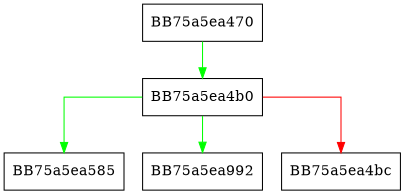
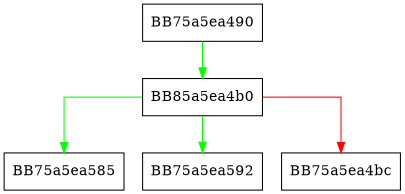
(203, 23) -> (203, 23)
(203, 97) -> (203, 97)
(203, 172) -> (203, 172)
